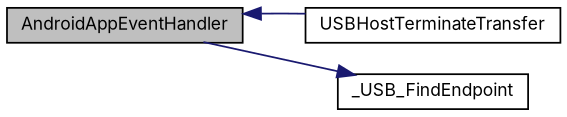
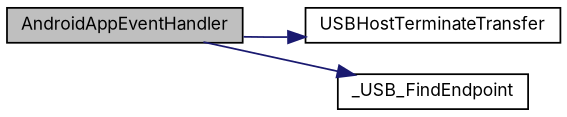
(283, 14) -> (266, 37)
